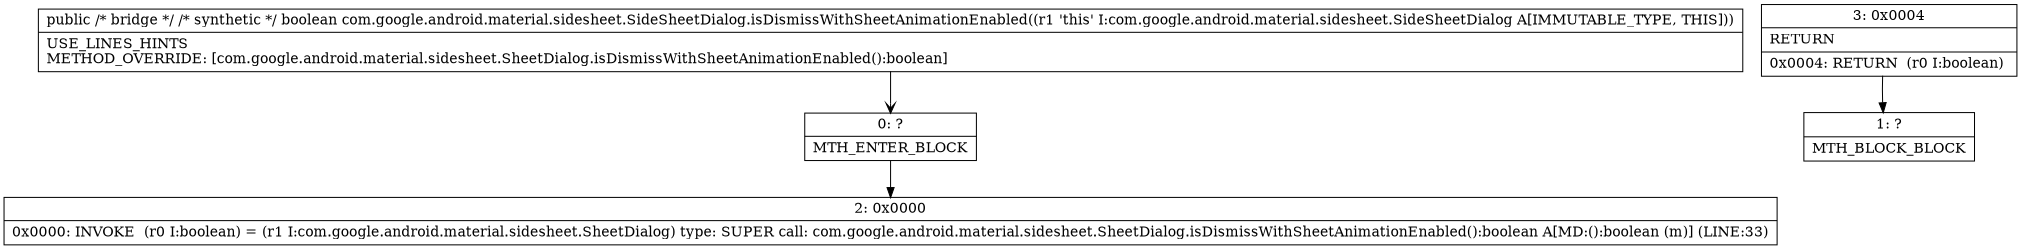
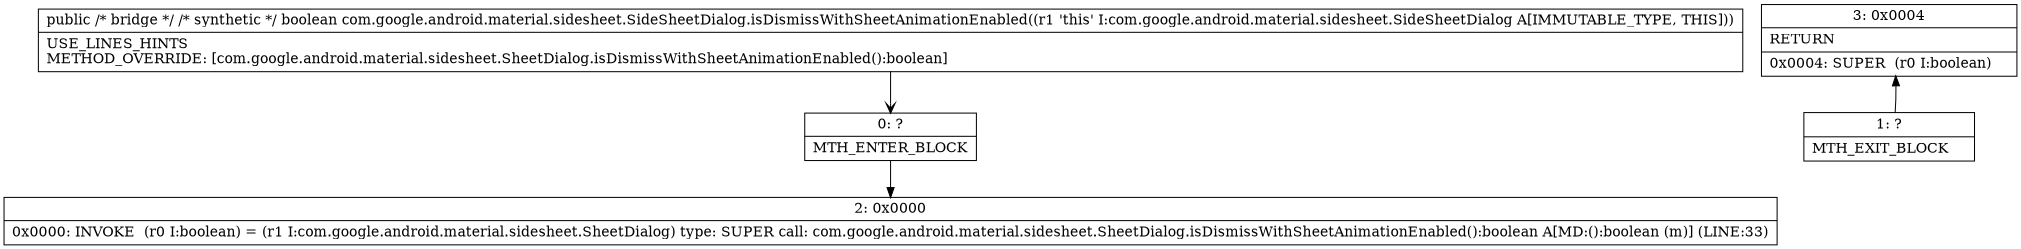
(1889, 64) -> (1883, 64)
(1882, 89) -> (1896, 99)
(1889, 148) -> (1881, 148)
